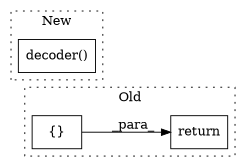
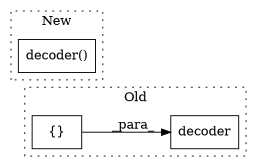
(199, 132) -> (205, 132)
